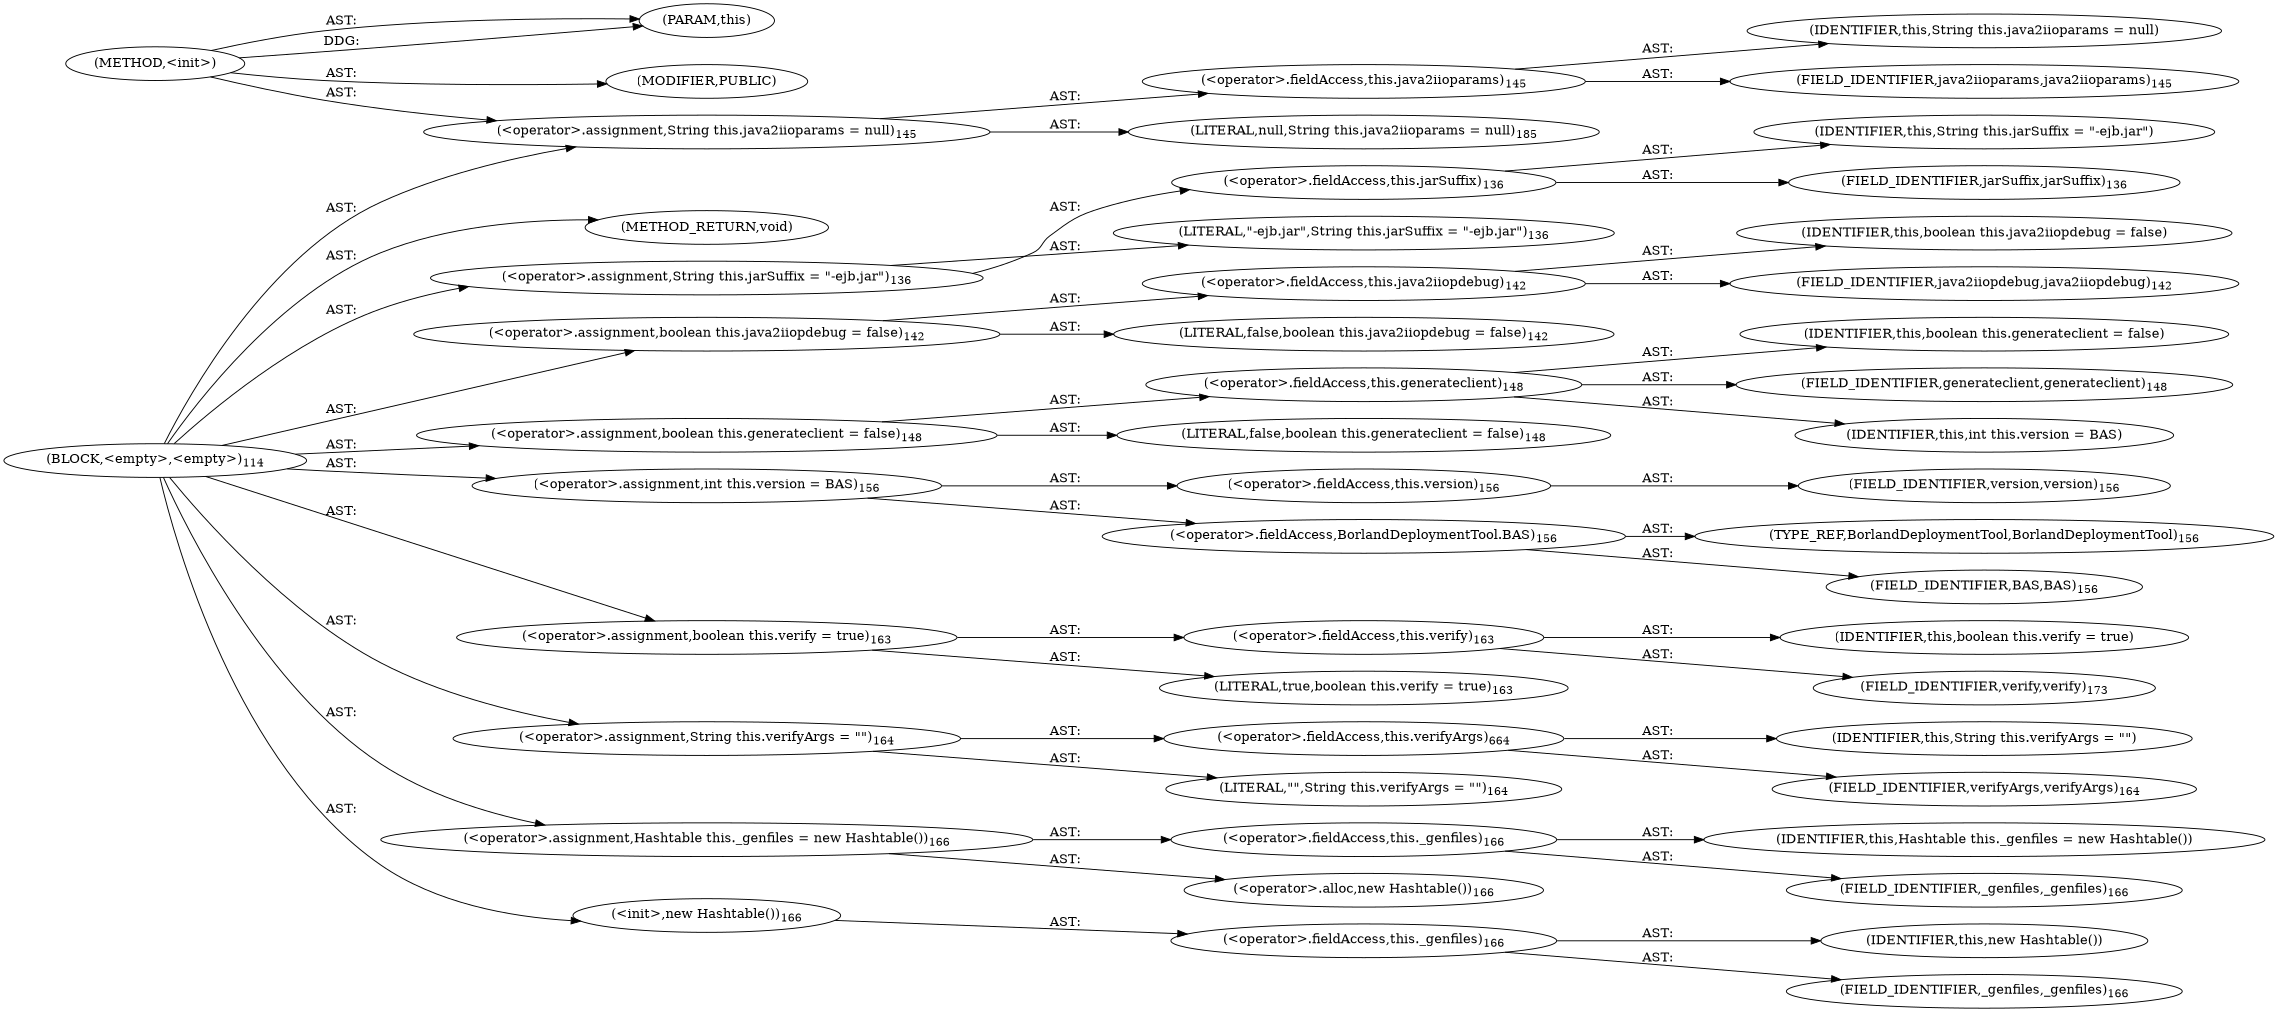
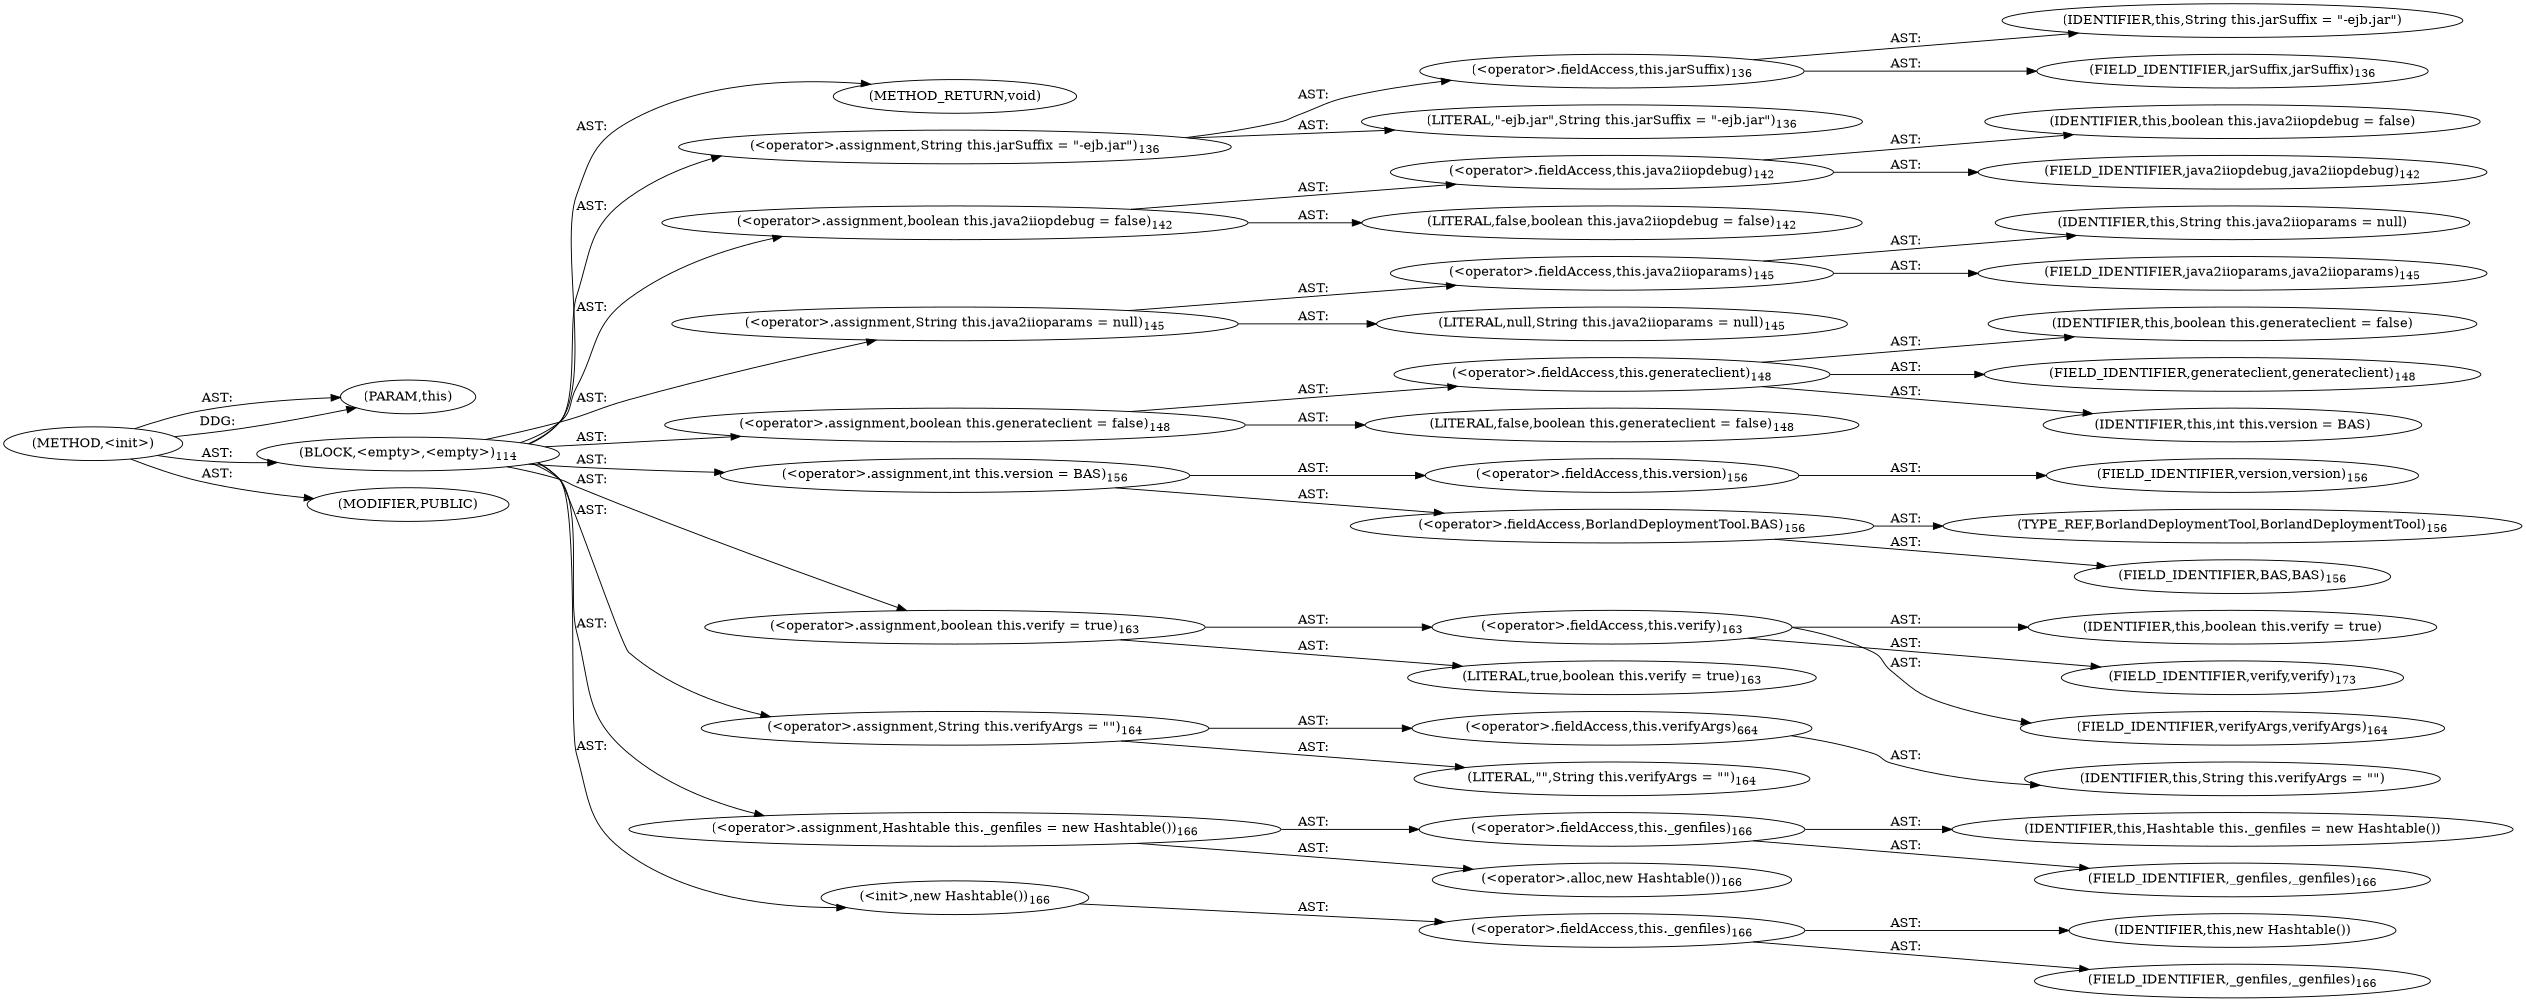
(348, 104) -> (212, 461)
(1527, 131) -> (1775, 322)
(1667, 763) -> (1903, 681)
